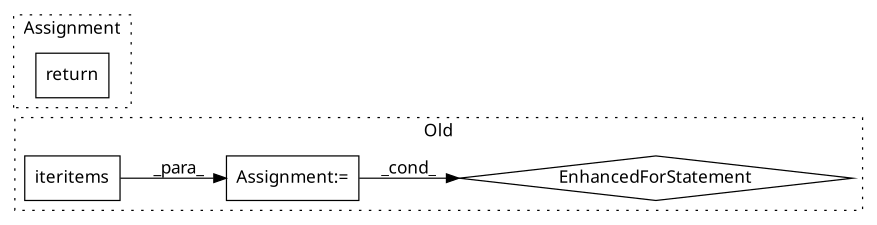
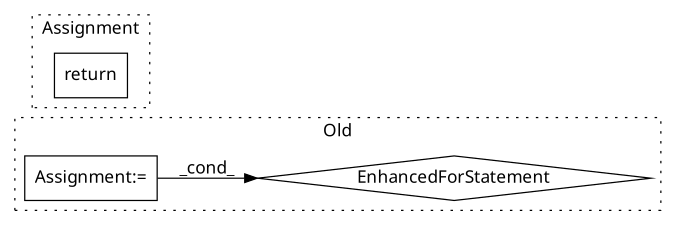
(72, 178) -> none
